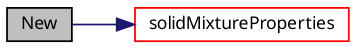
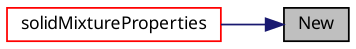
(94, 25) -> (243, 25)
